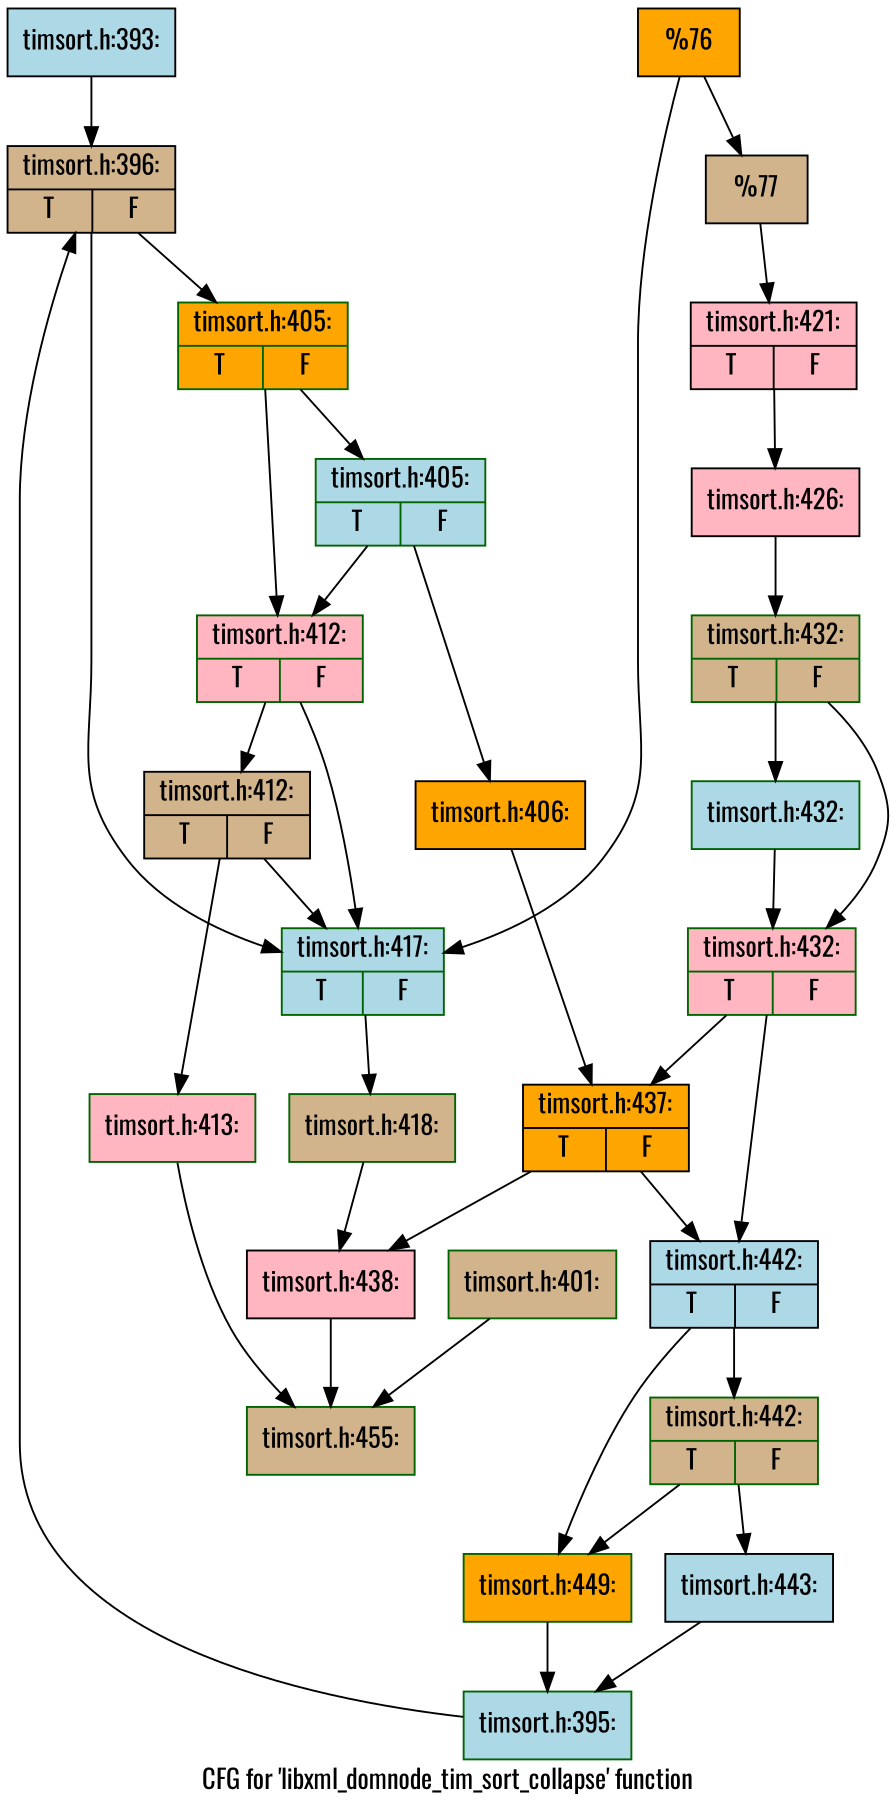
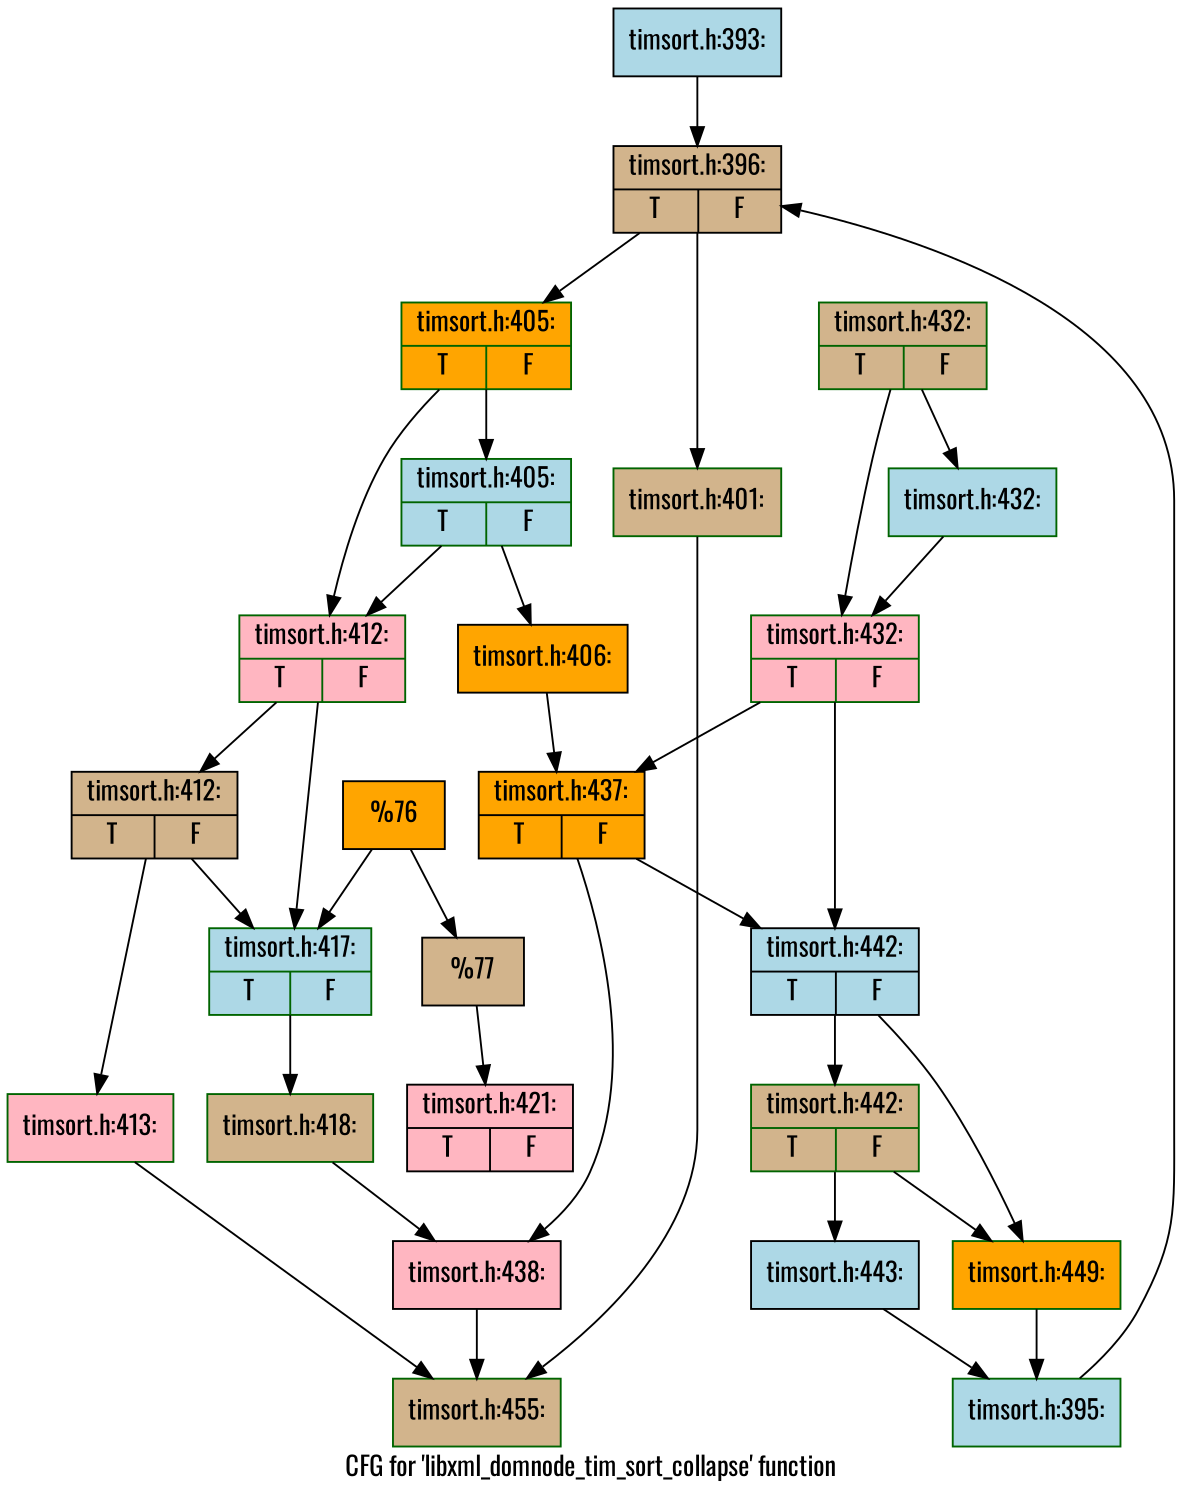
(776, 502) -> none
(91, 633) -> (697, 341)
